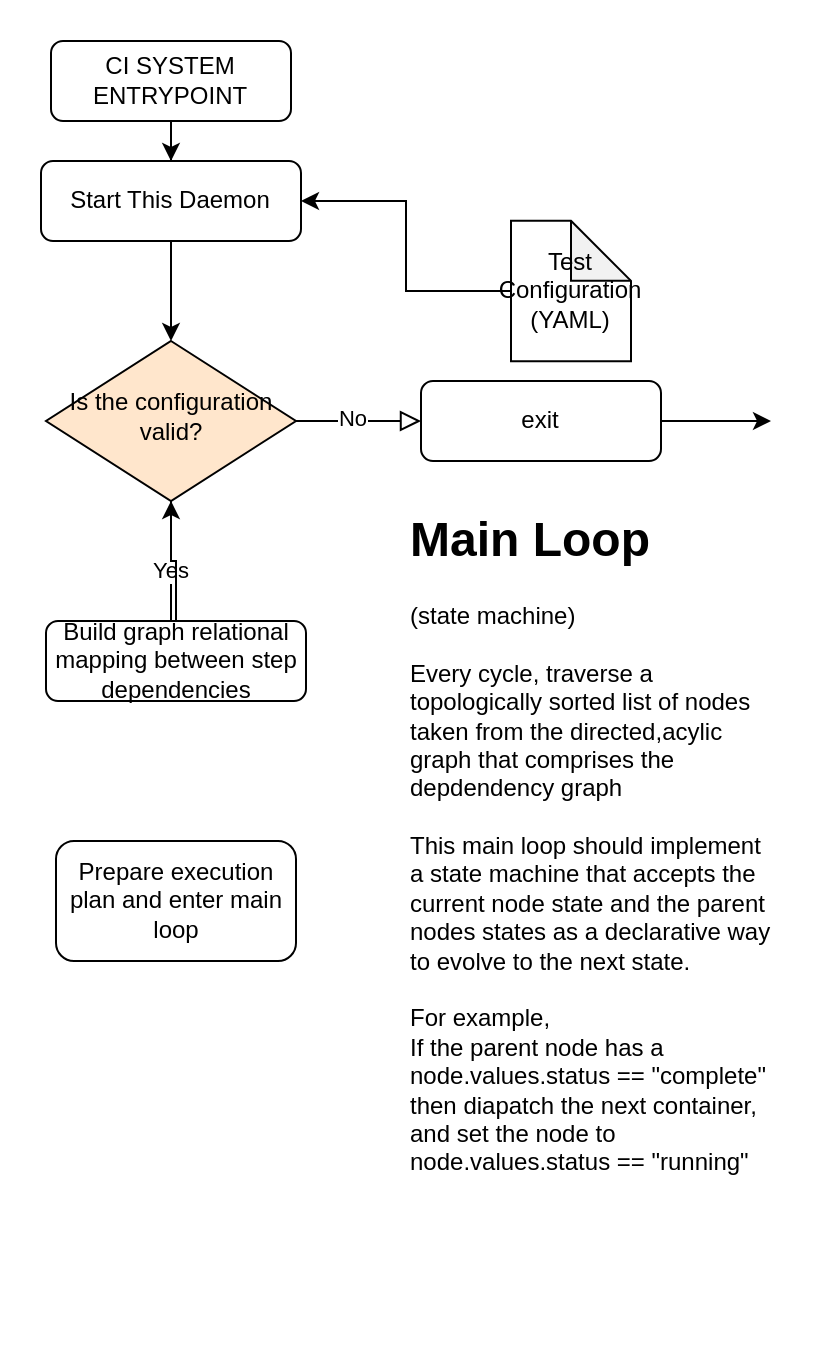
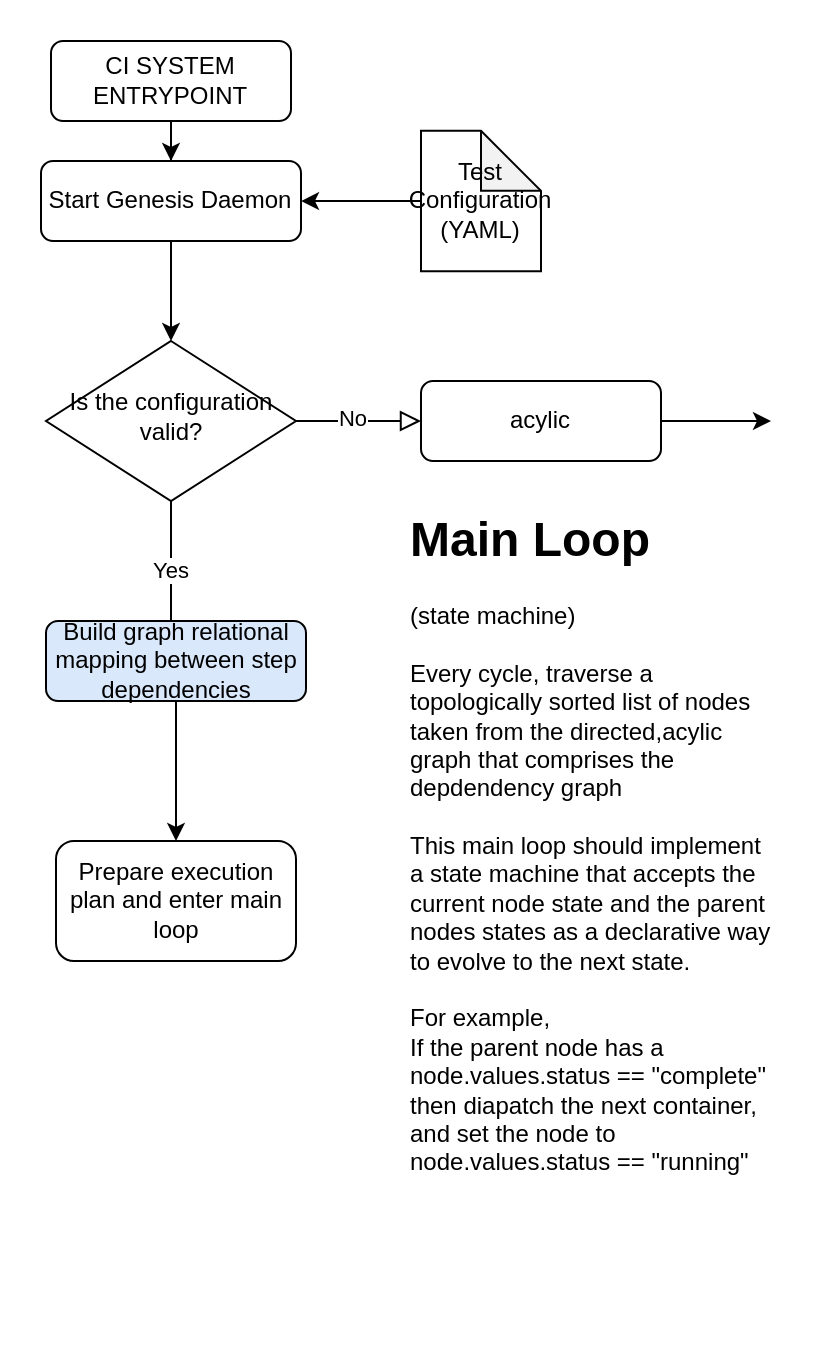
(171, 201) -> (171, 201)
(571, 291) -> (481, 201)
(171, 421) -> (171, 421)
(541, 421) -> (541, 421)
(176, 591) -> (176, 764)
(176, 661) -> (176, 661)
